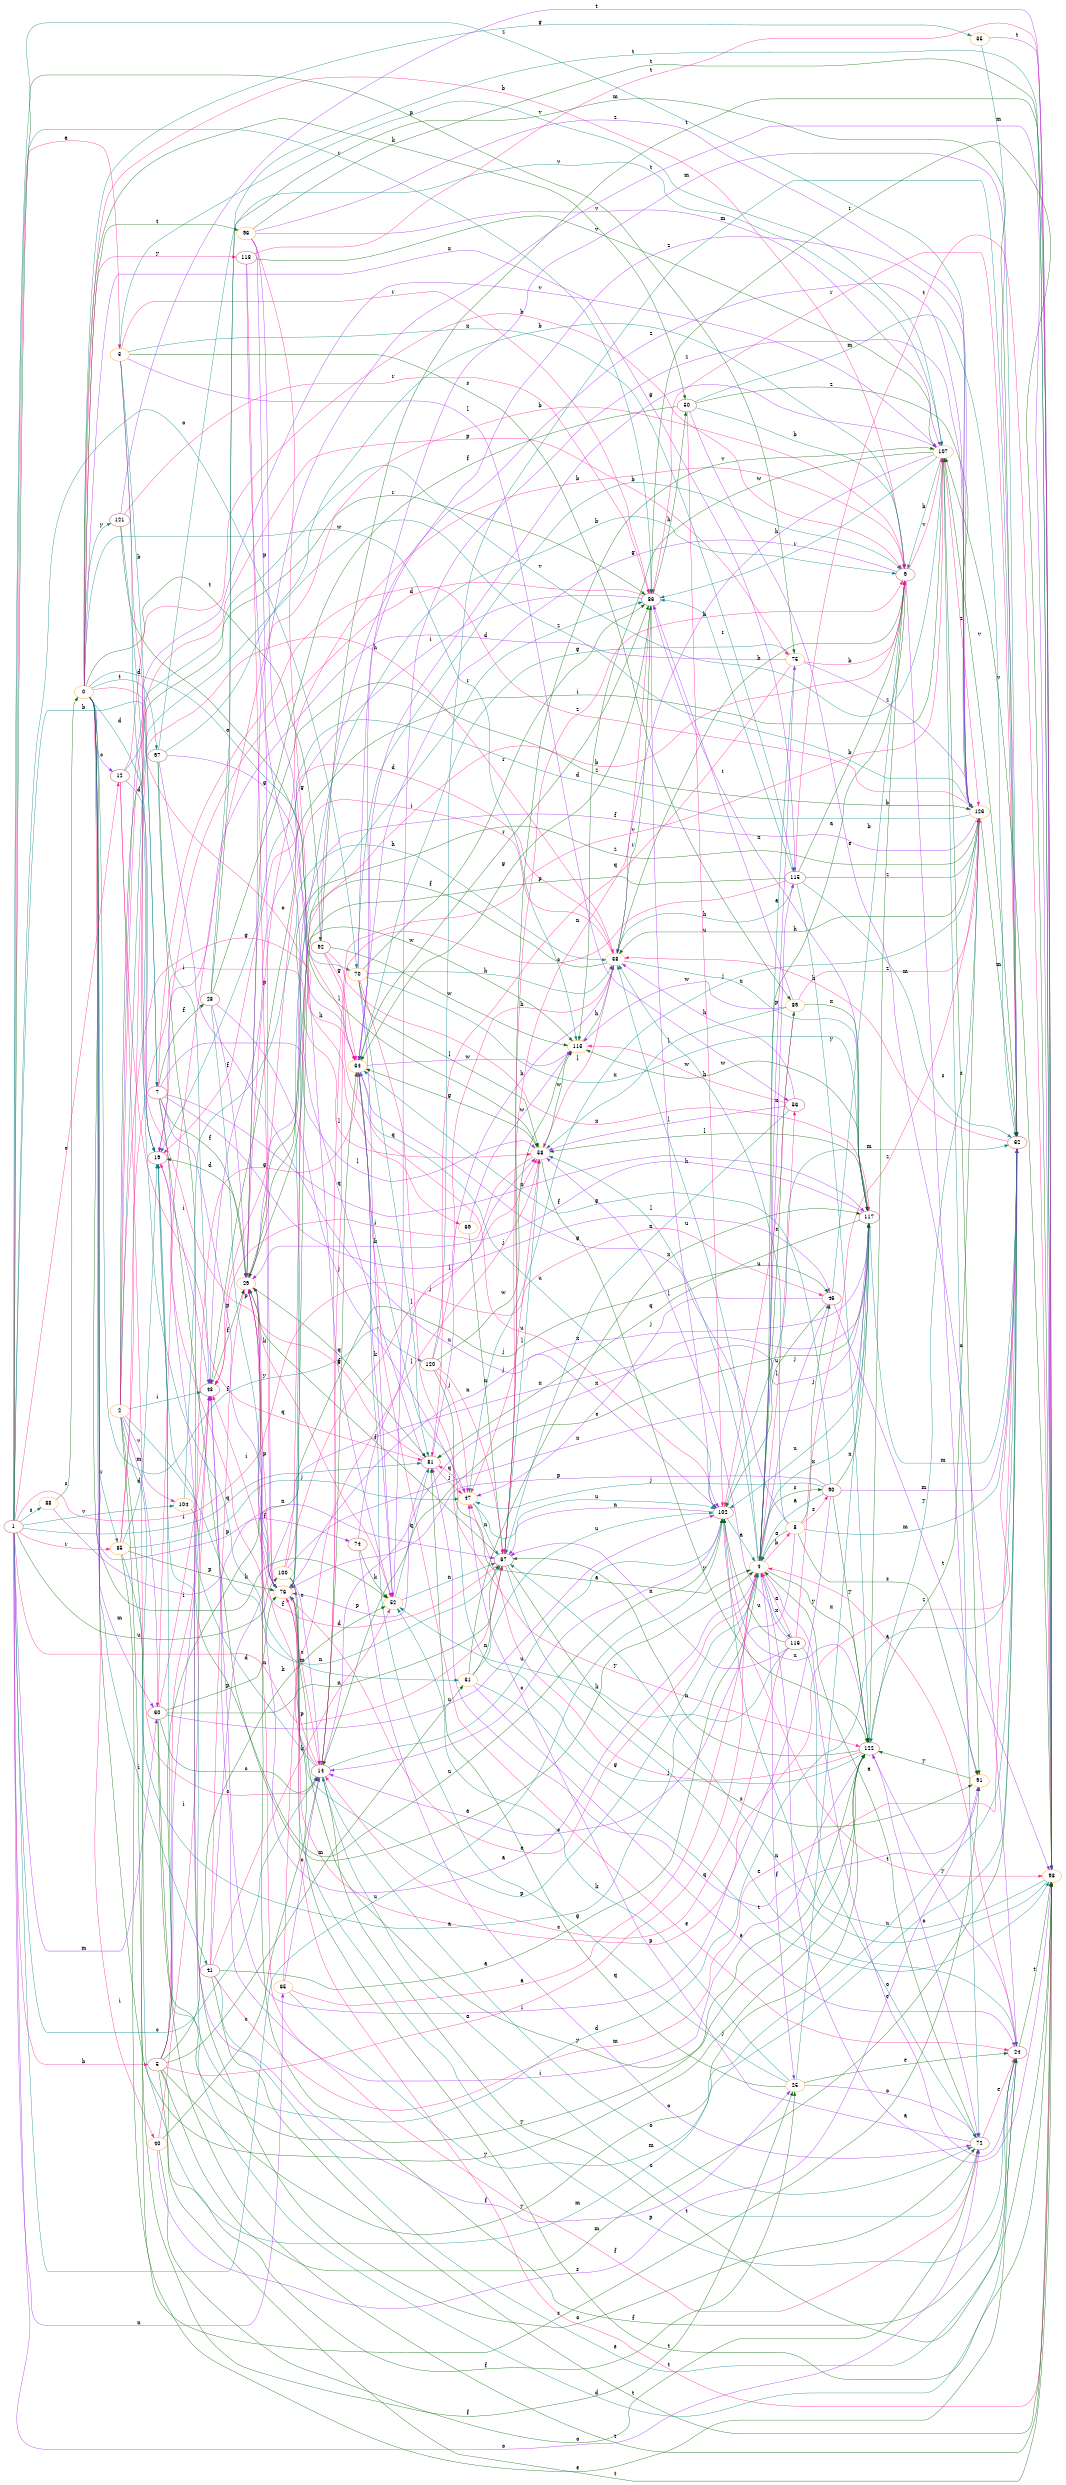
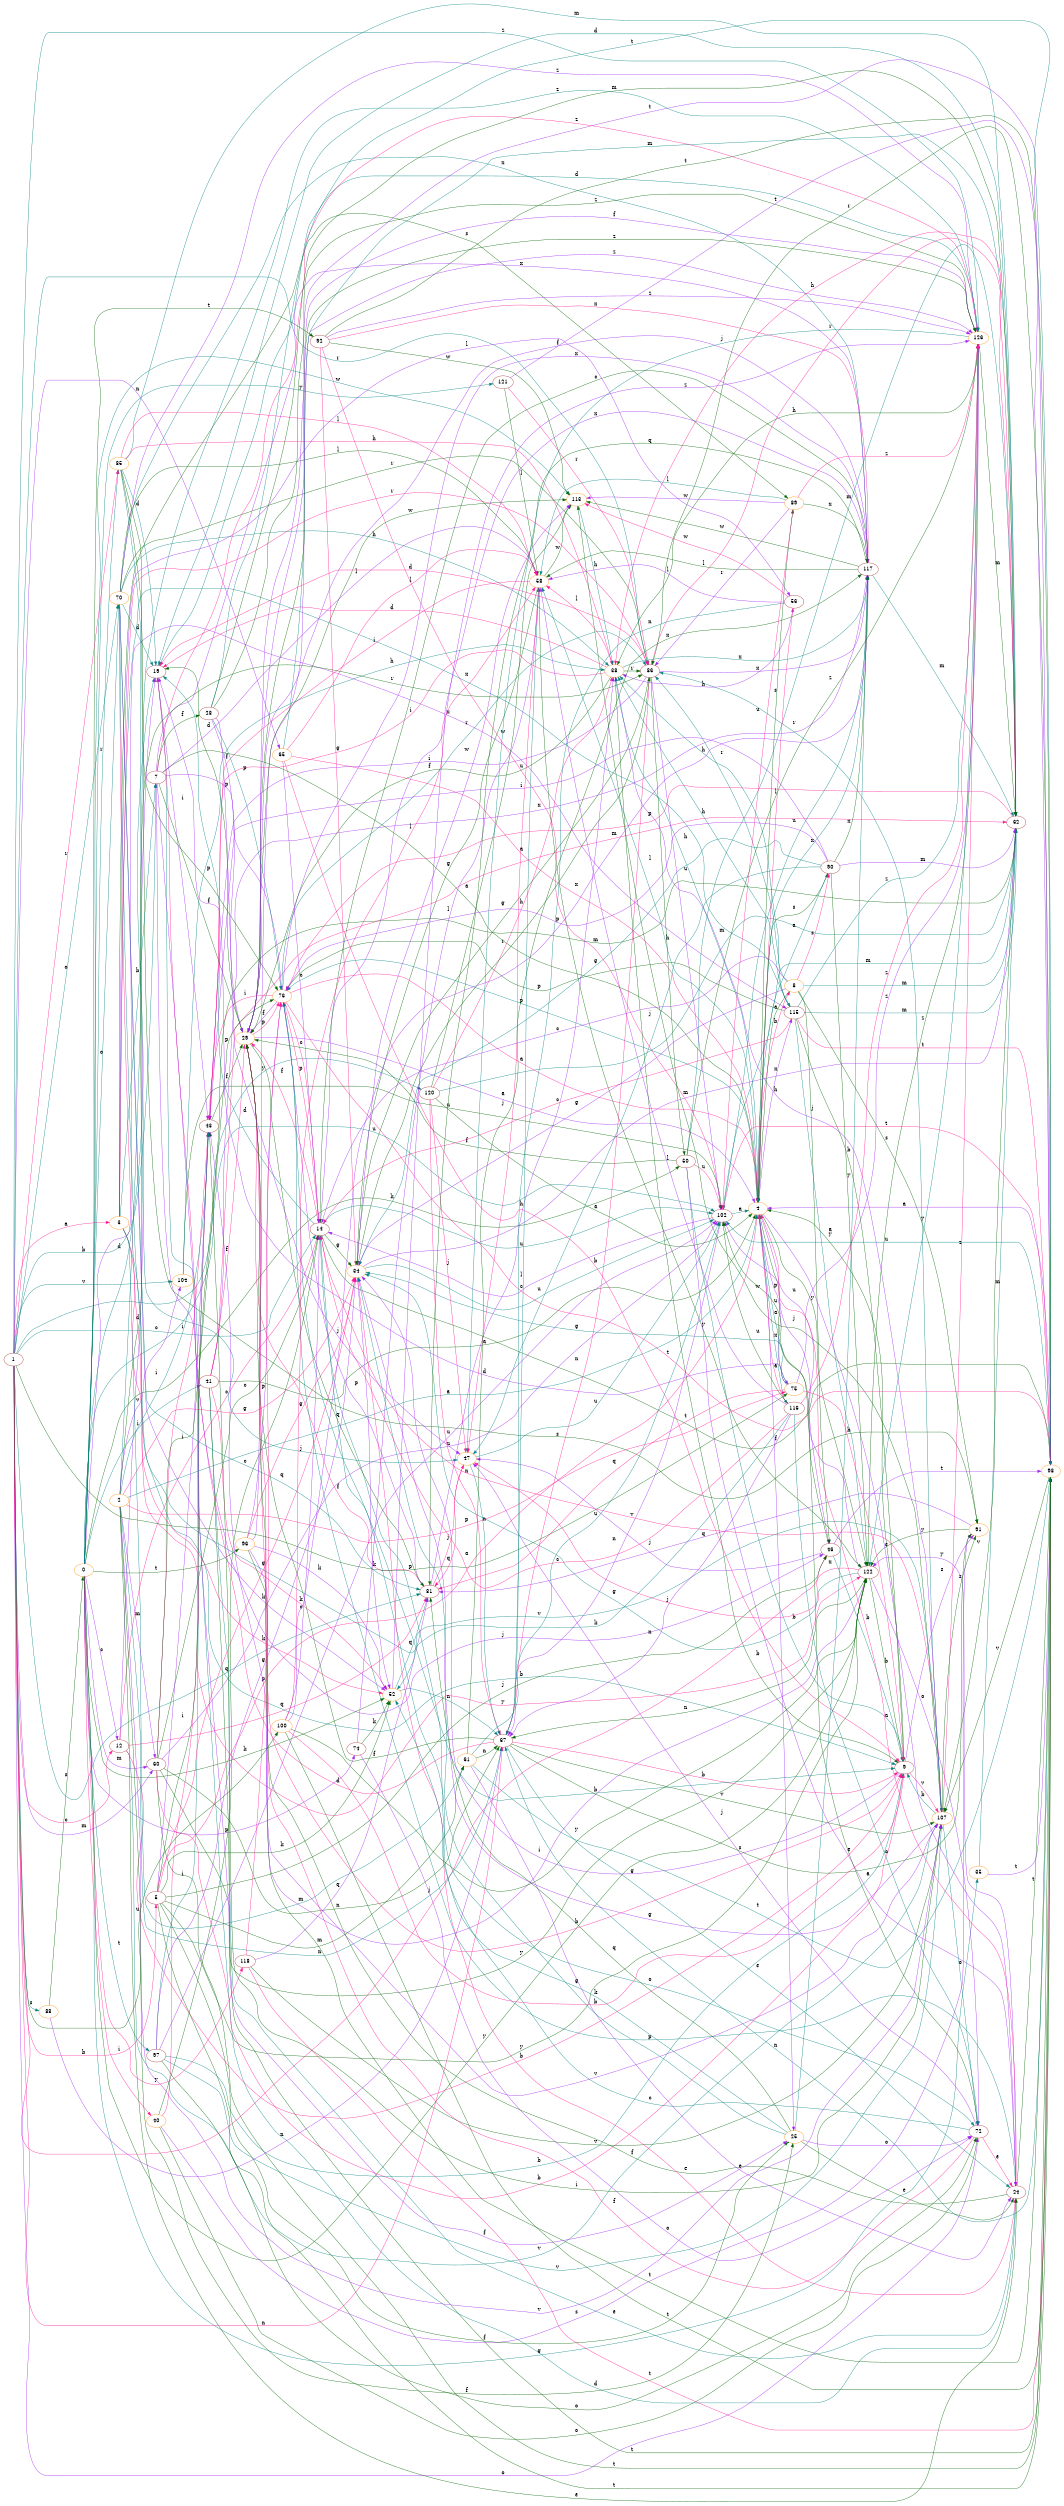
(376, 77) -> (582, 1251)
(139, 713) -> (134, 628)
(468, 1228) -> none
